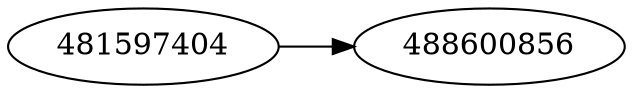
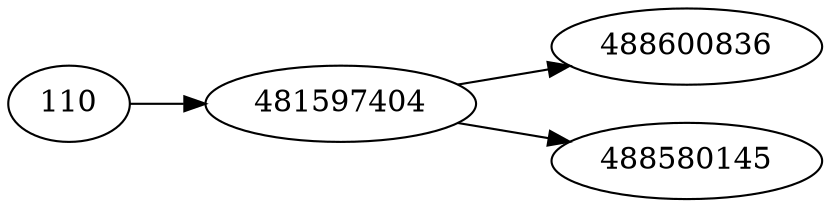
(489, 47) -> (687, 47)
none -> (69, 104)
none -> (687, 161)
